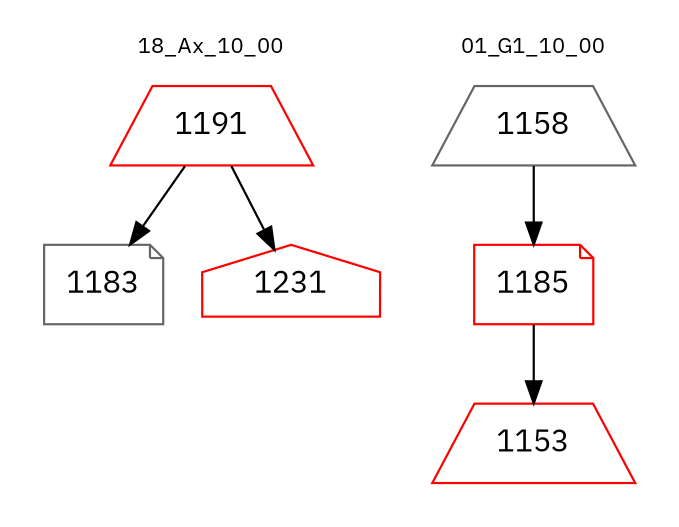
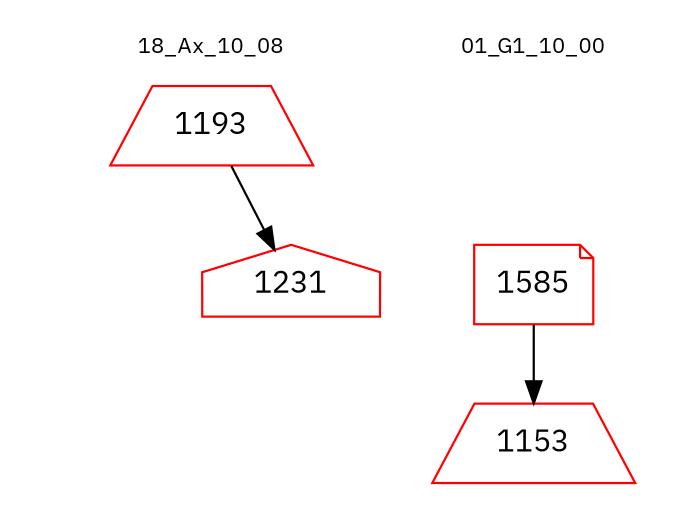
(212, 47) -> (212, 47)
(212, 126) -> (212, 126)
(534, 126) -> none
(104, 285) -> none
(534, 285) -> (534, 285)
